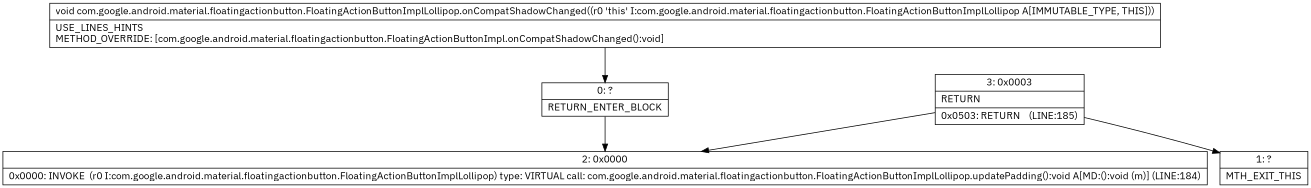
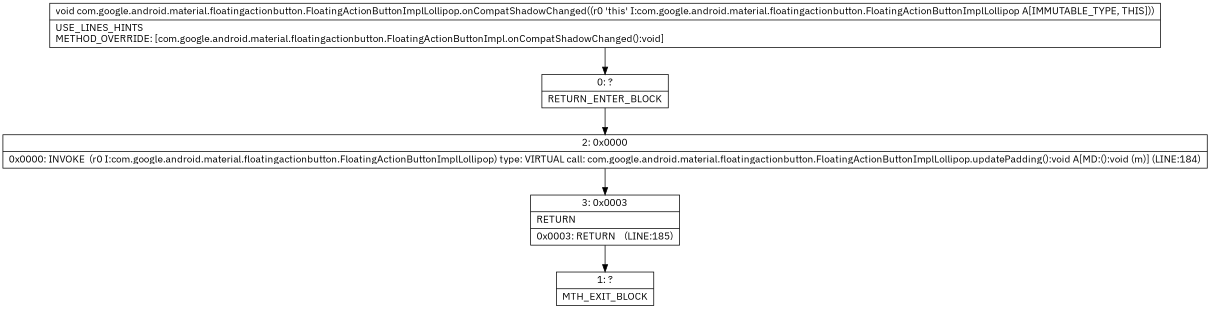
(1010, 116) -> (605, 236)
(822, 131) -> (605, 178)
(1264, 176) -> (605, 297)
